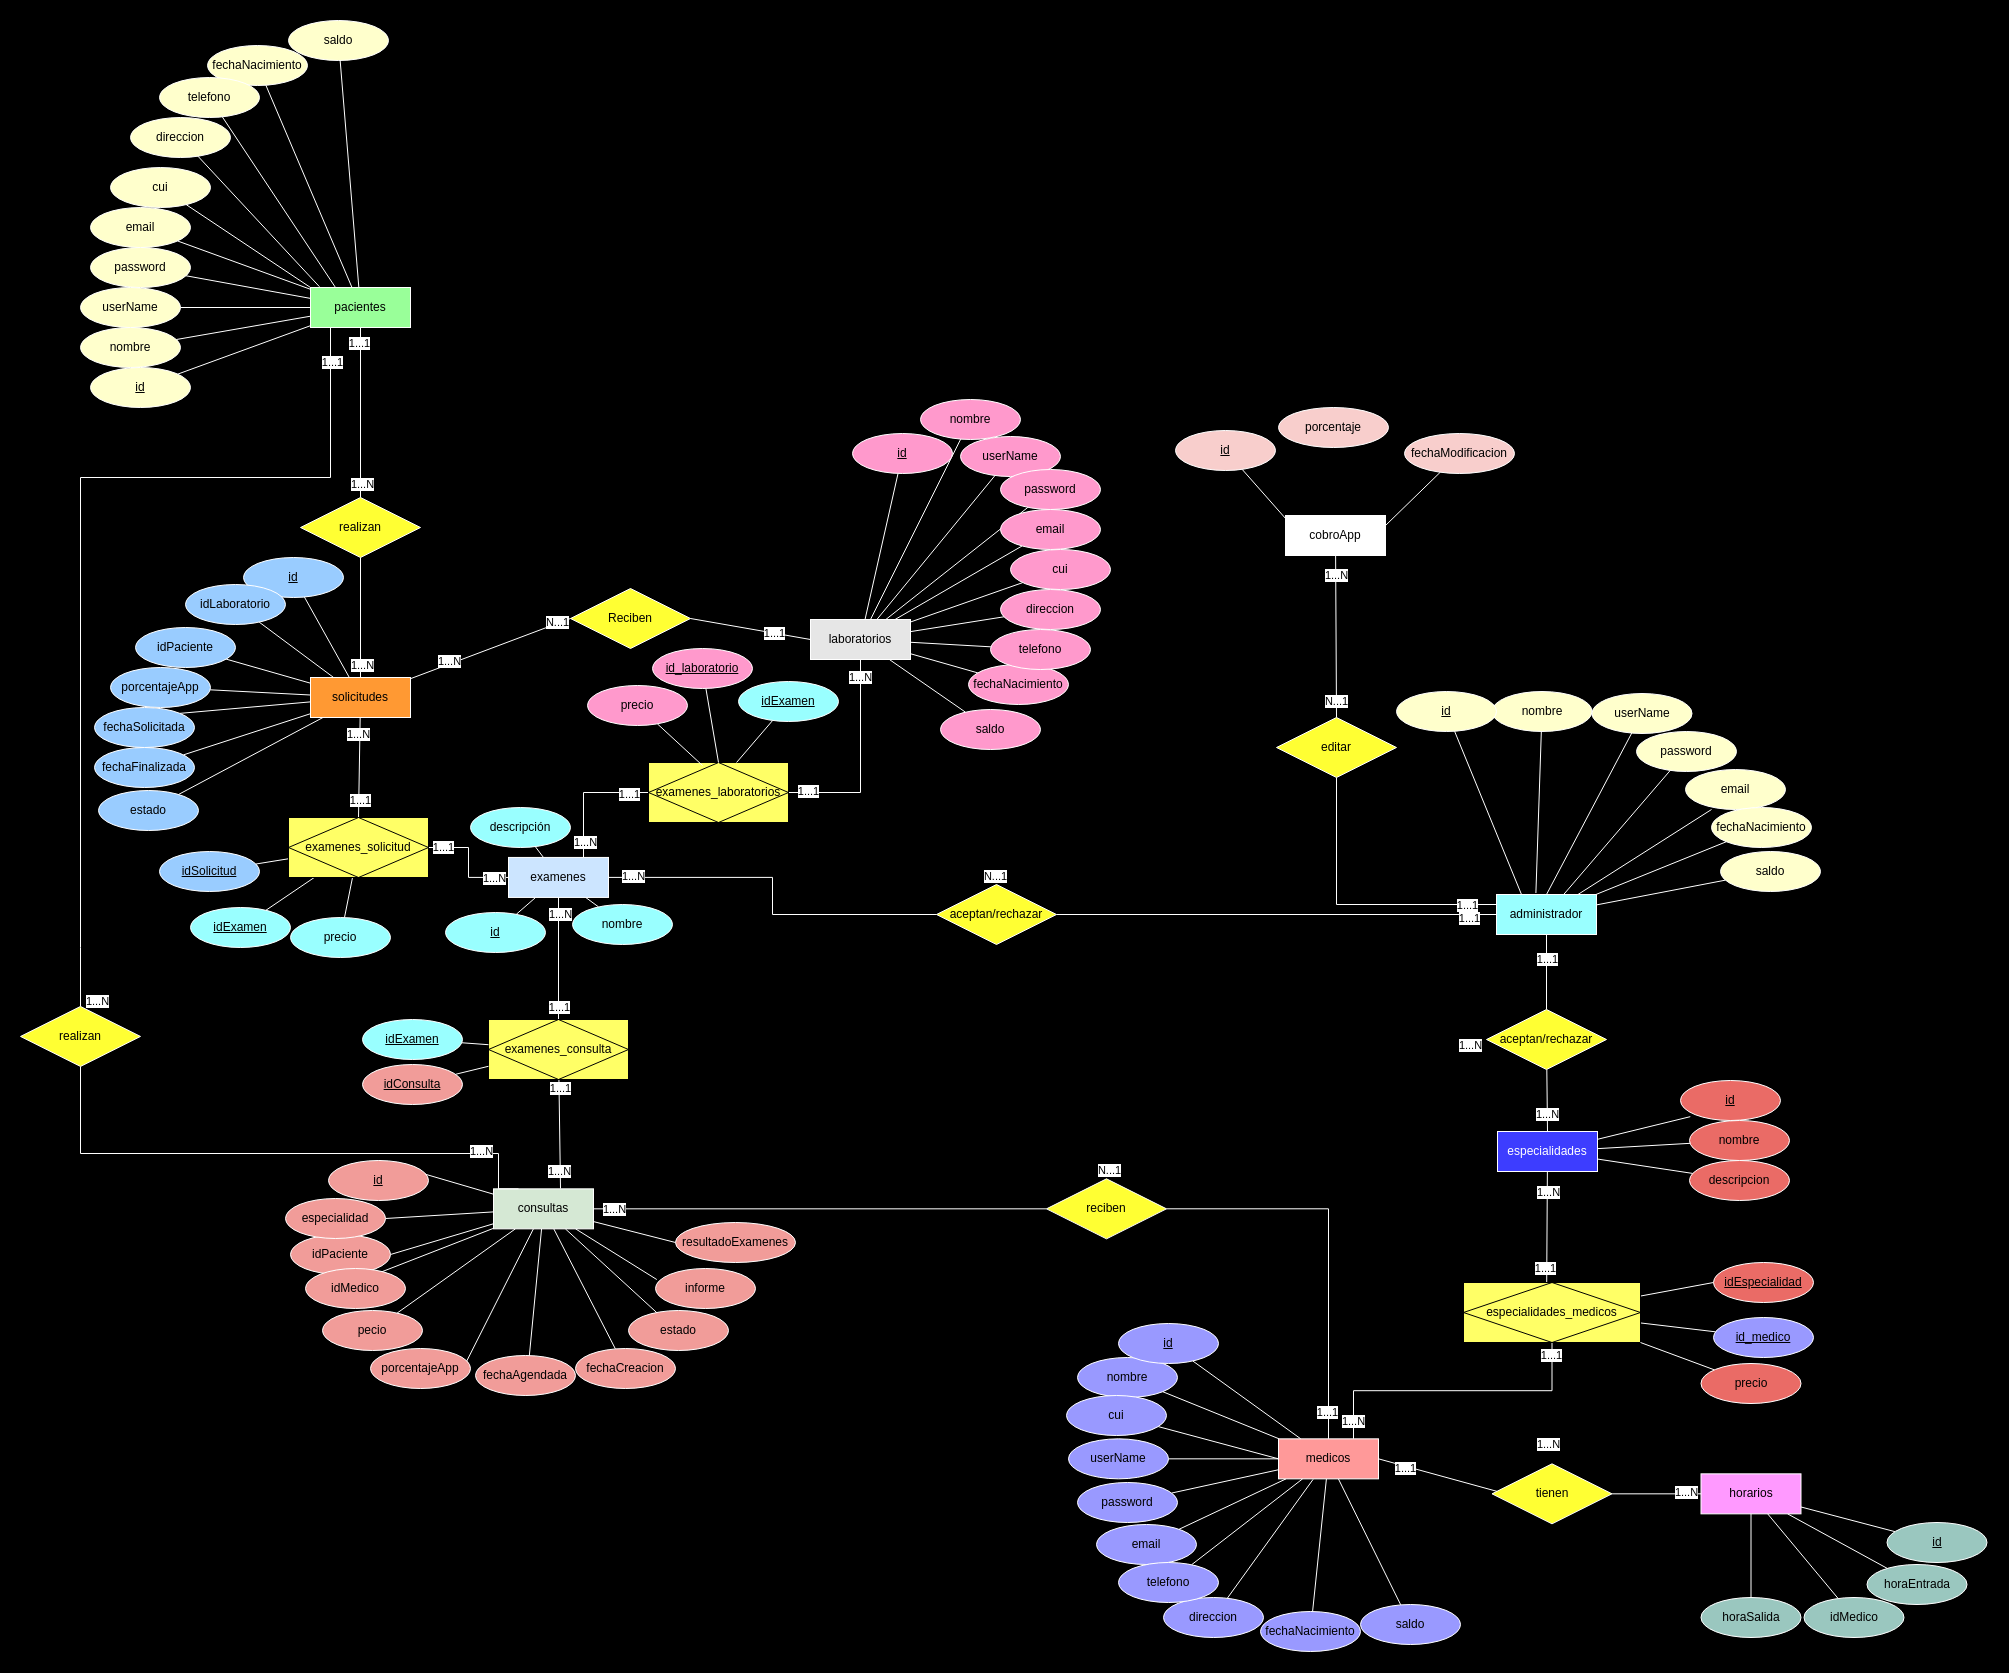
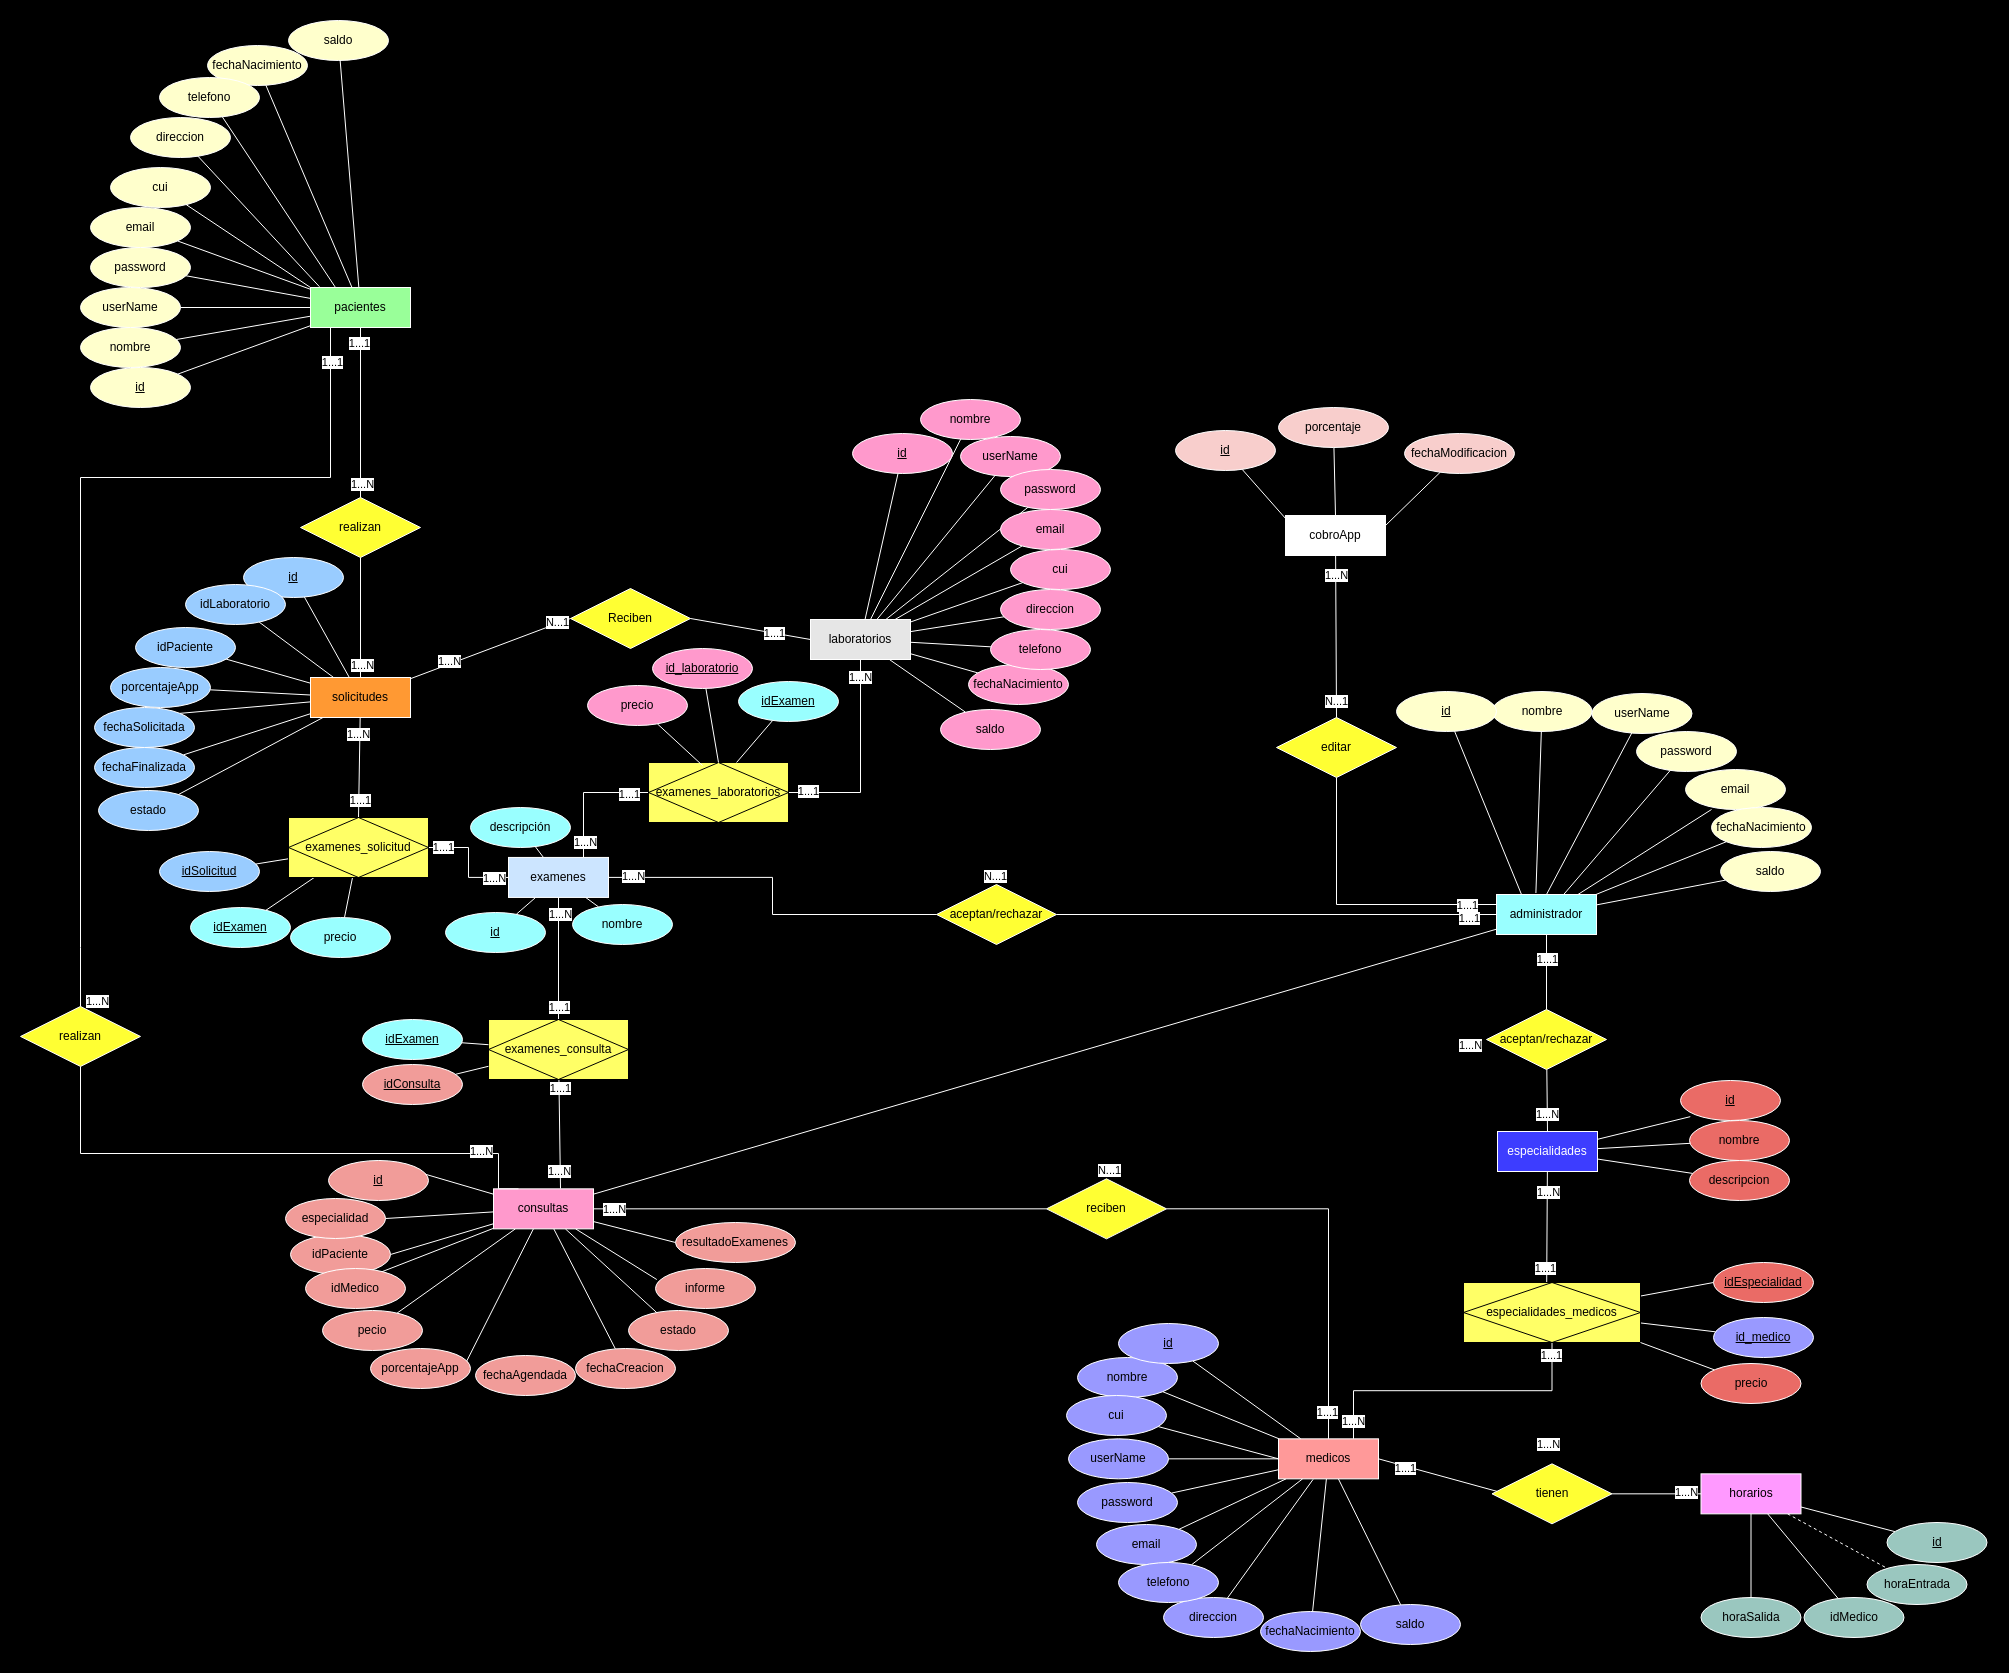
none -> (1335, 482)
(544, 1209) -> (544, 1209)
(536, 1292) -> (1045, 1062)
(1837, 1541) -> (1837, 1541)
